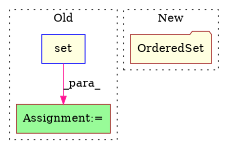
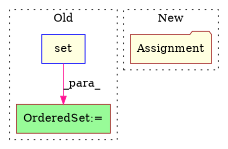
(171, 49) -> (171, 49)
(63, 119) -> (63, 119)
